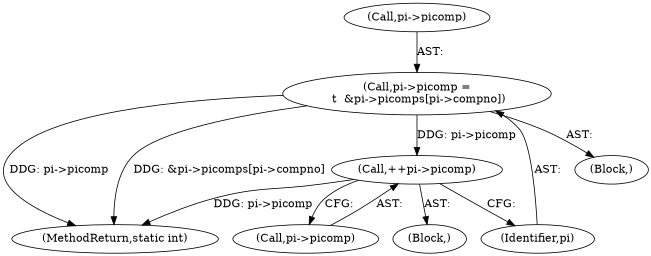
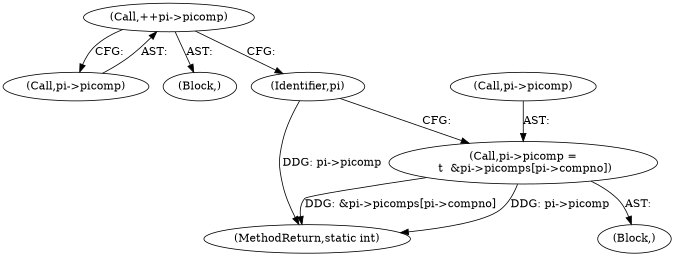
(417, 131) -> none
(550, 170) -> (439, 121)
(250, 191) -> (280, 158)
